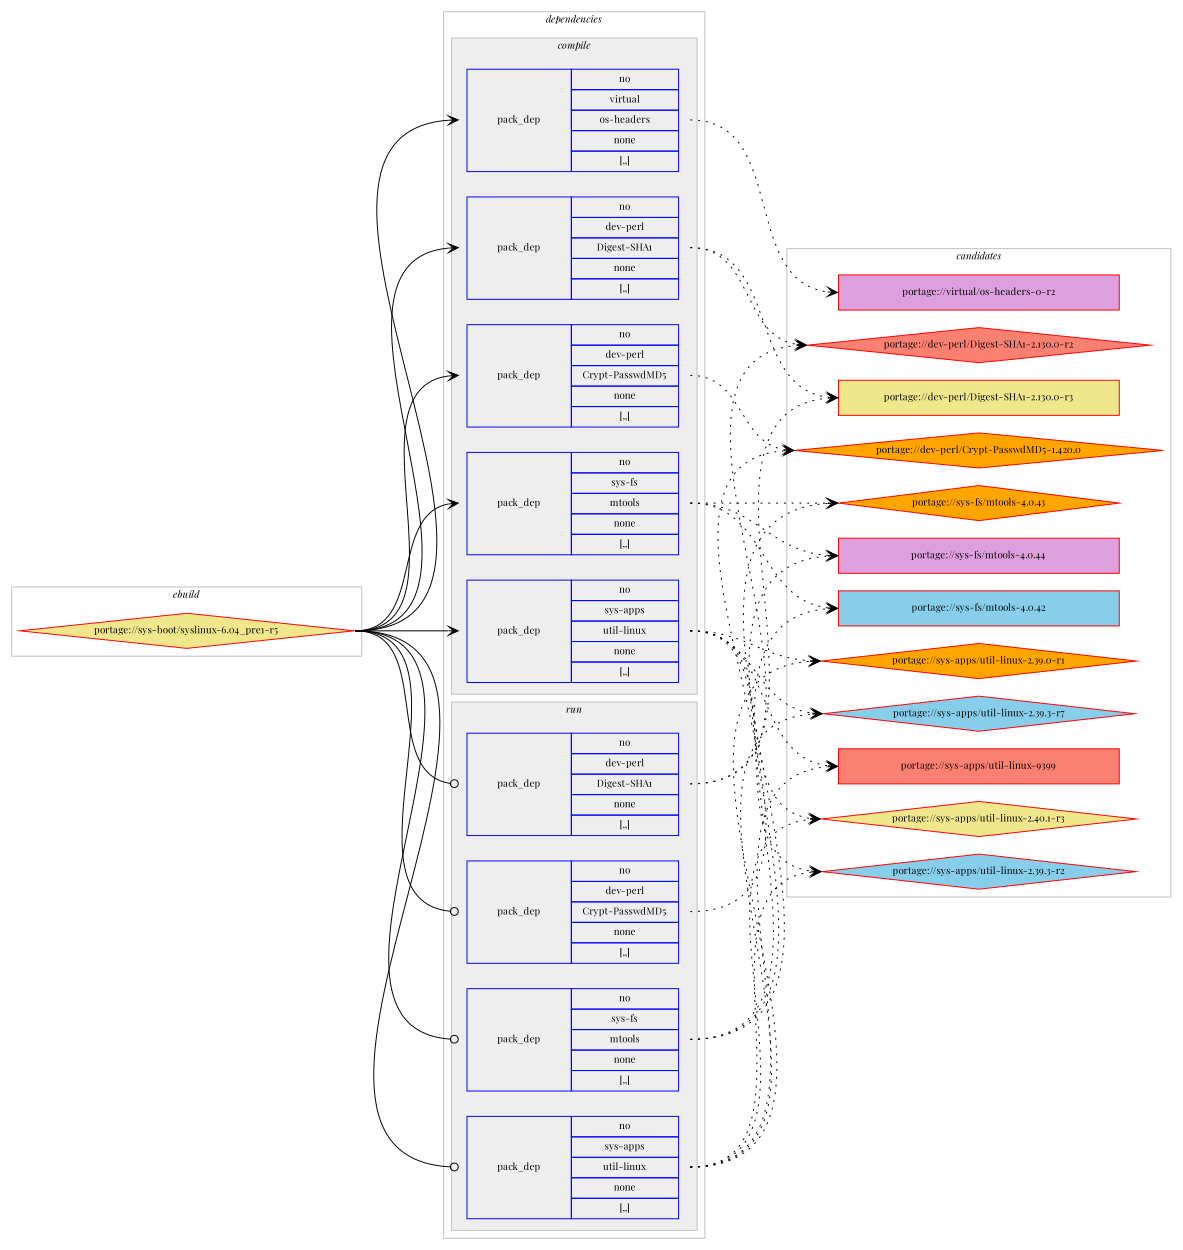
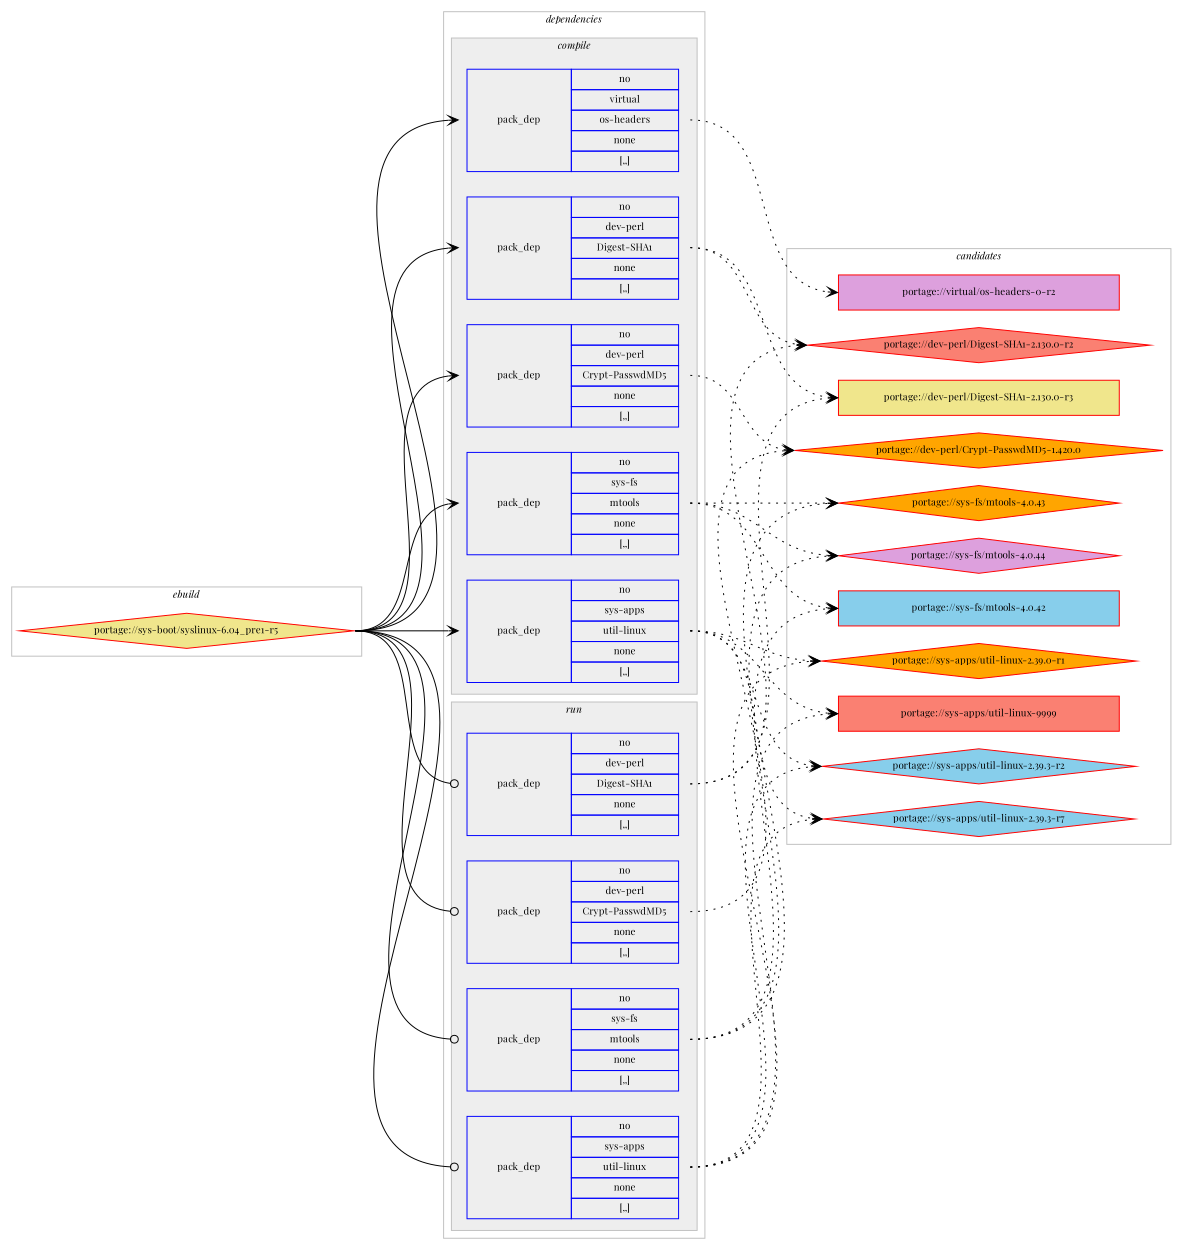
(979, 556) -> (979, 556)
(979, 766) -> (979, 714)
(979, 819) -> none
